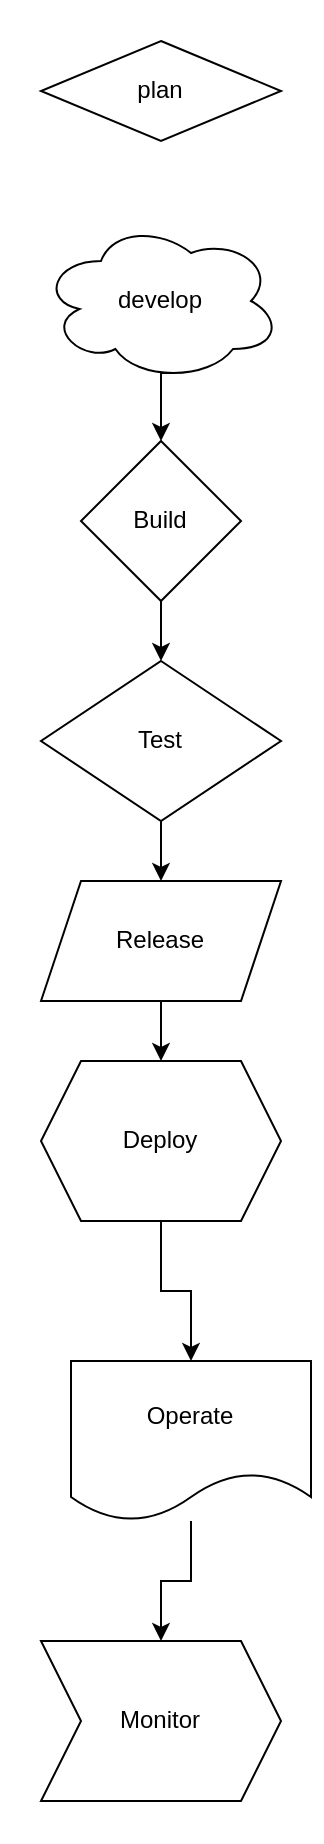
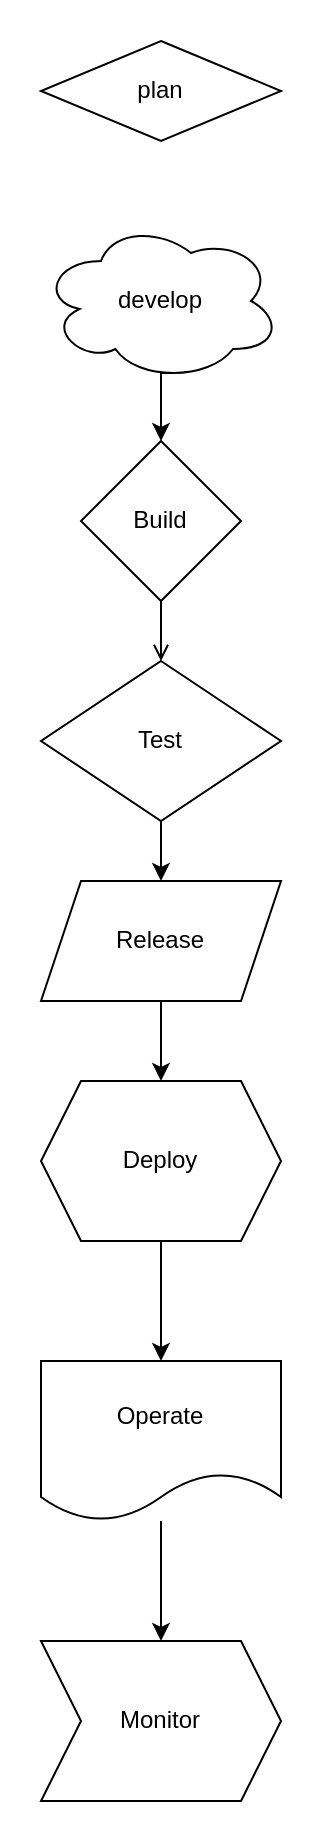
(161, 646) -> (161, 649)
(161, 1141) -> (161, 1161)
(191, 1441) -> (161, 1441)
